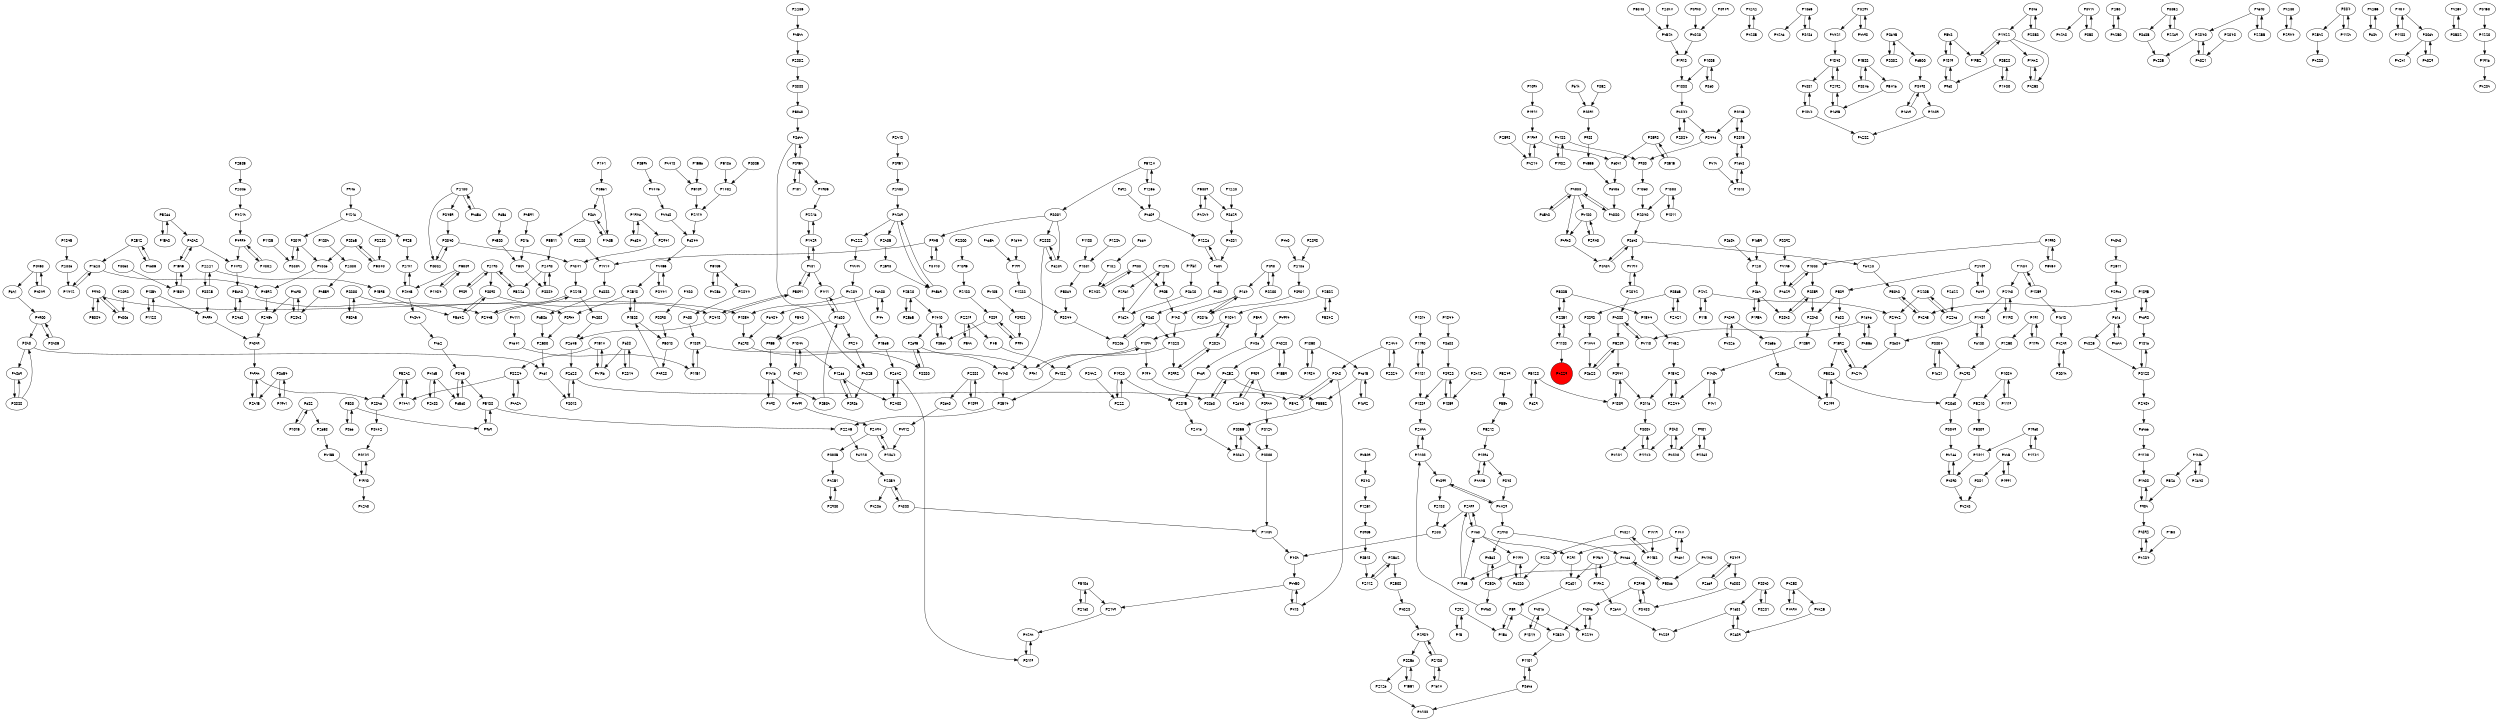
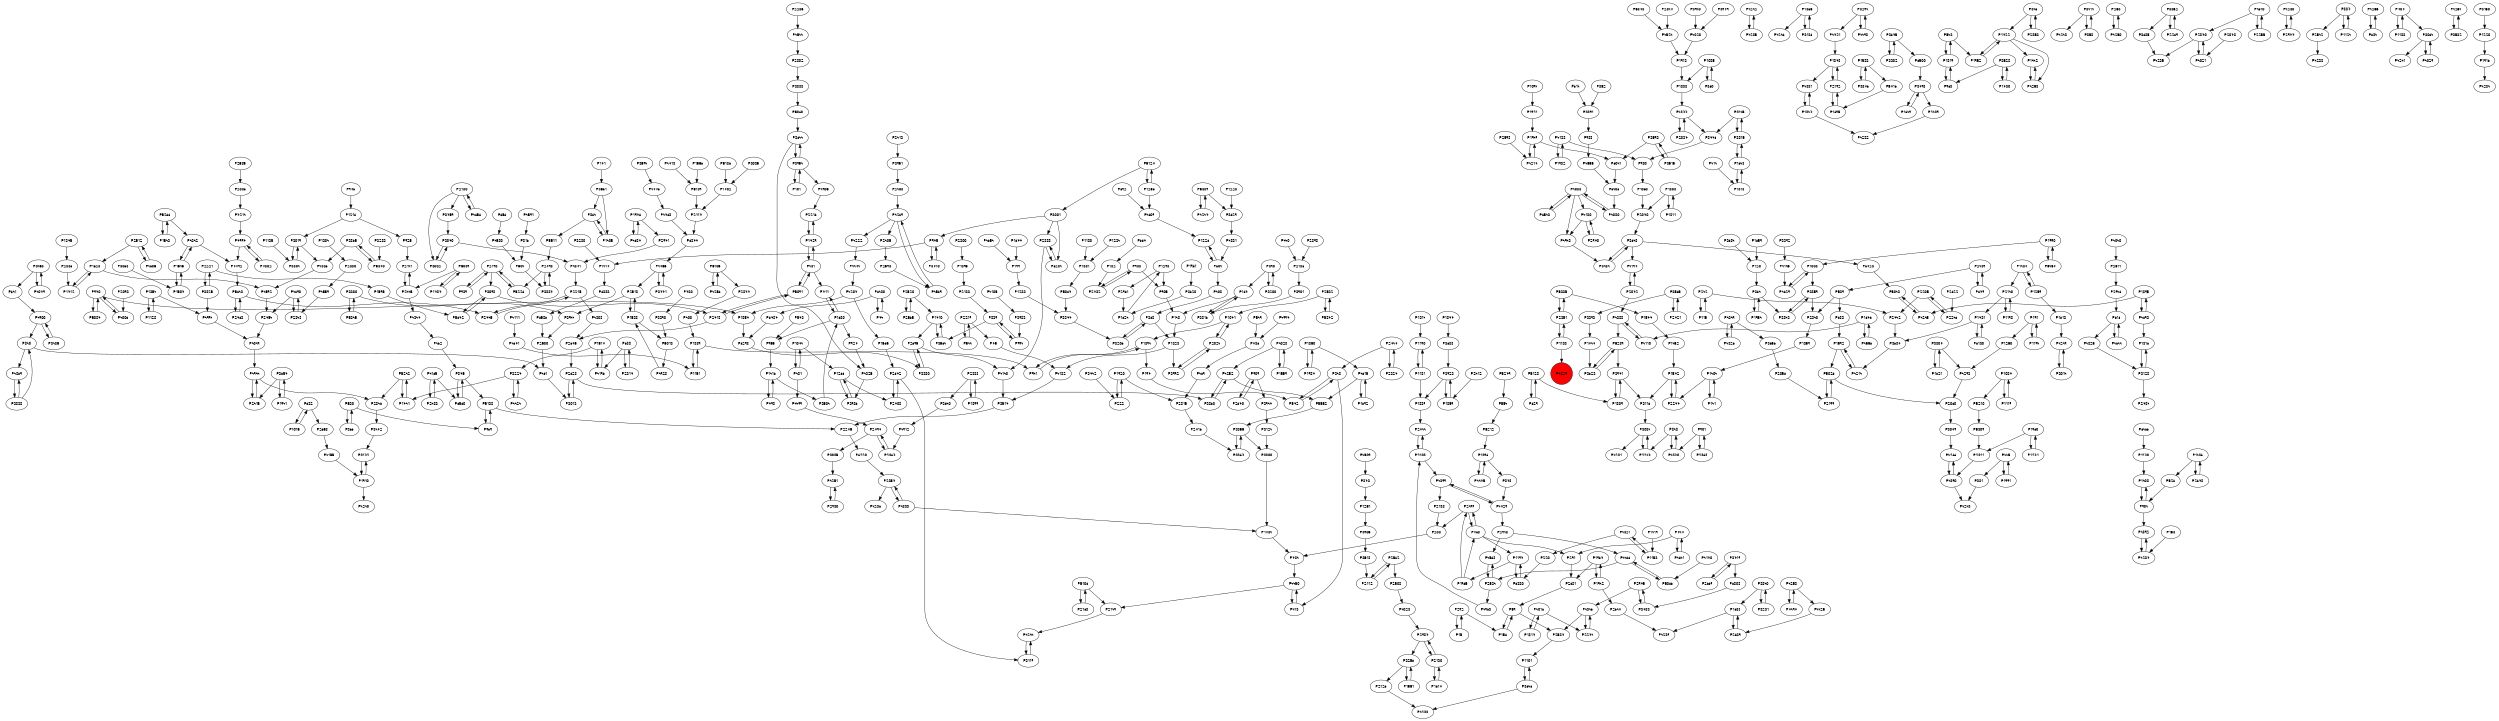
(2144, 415) -> none
